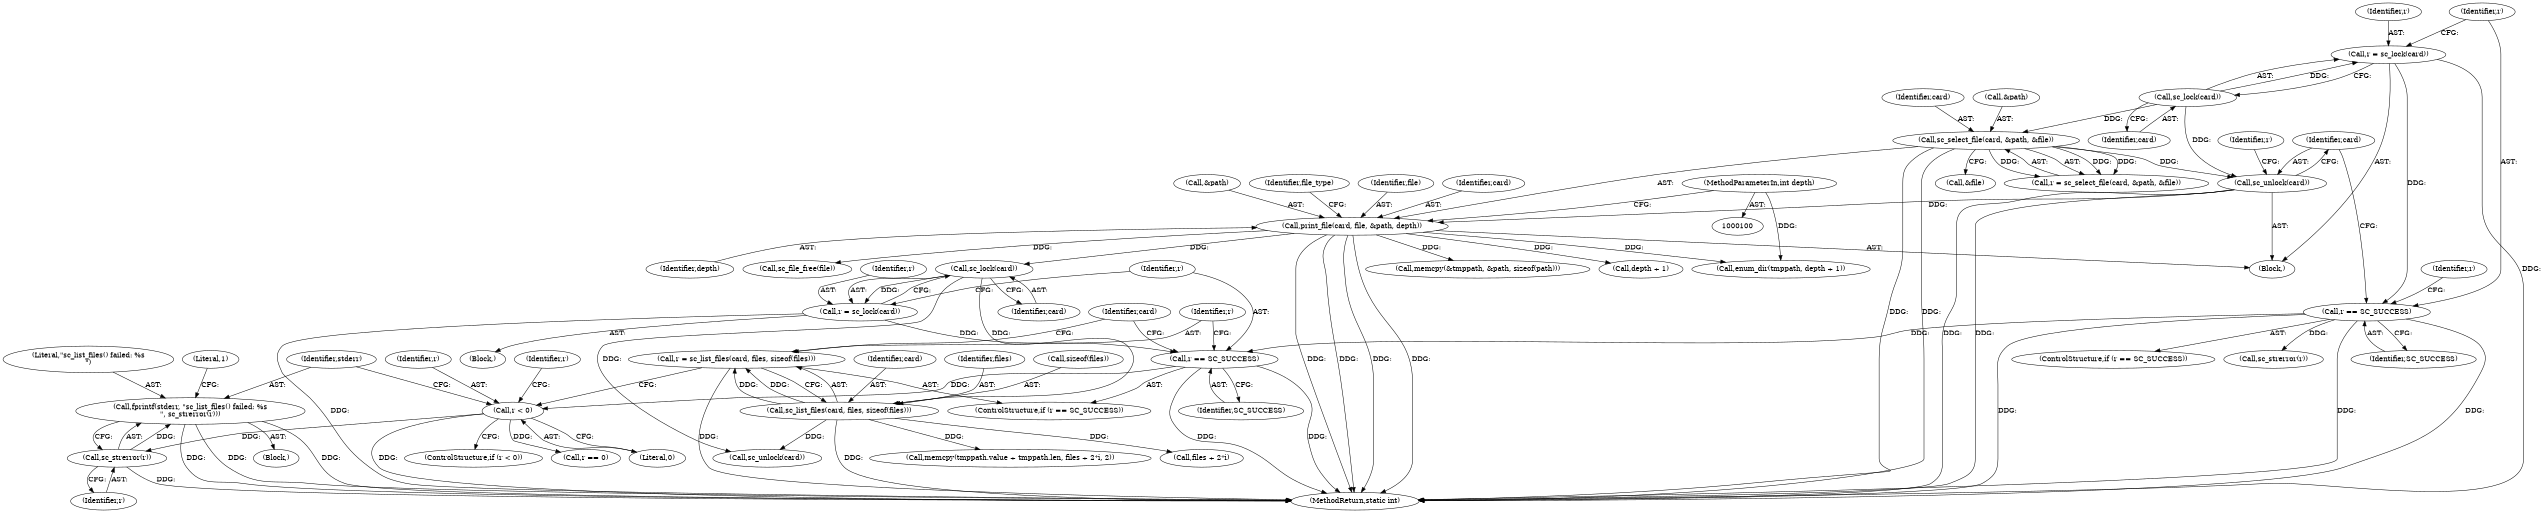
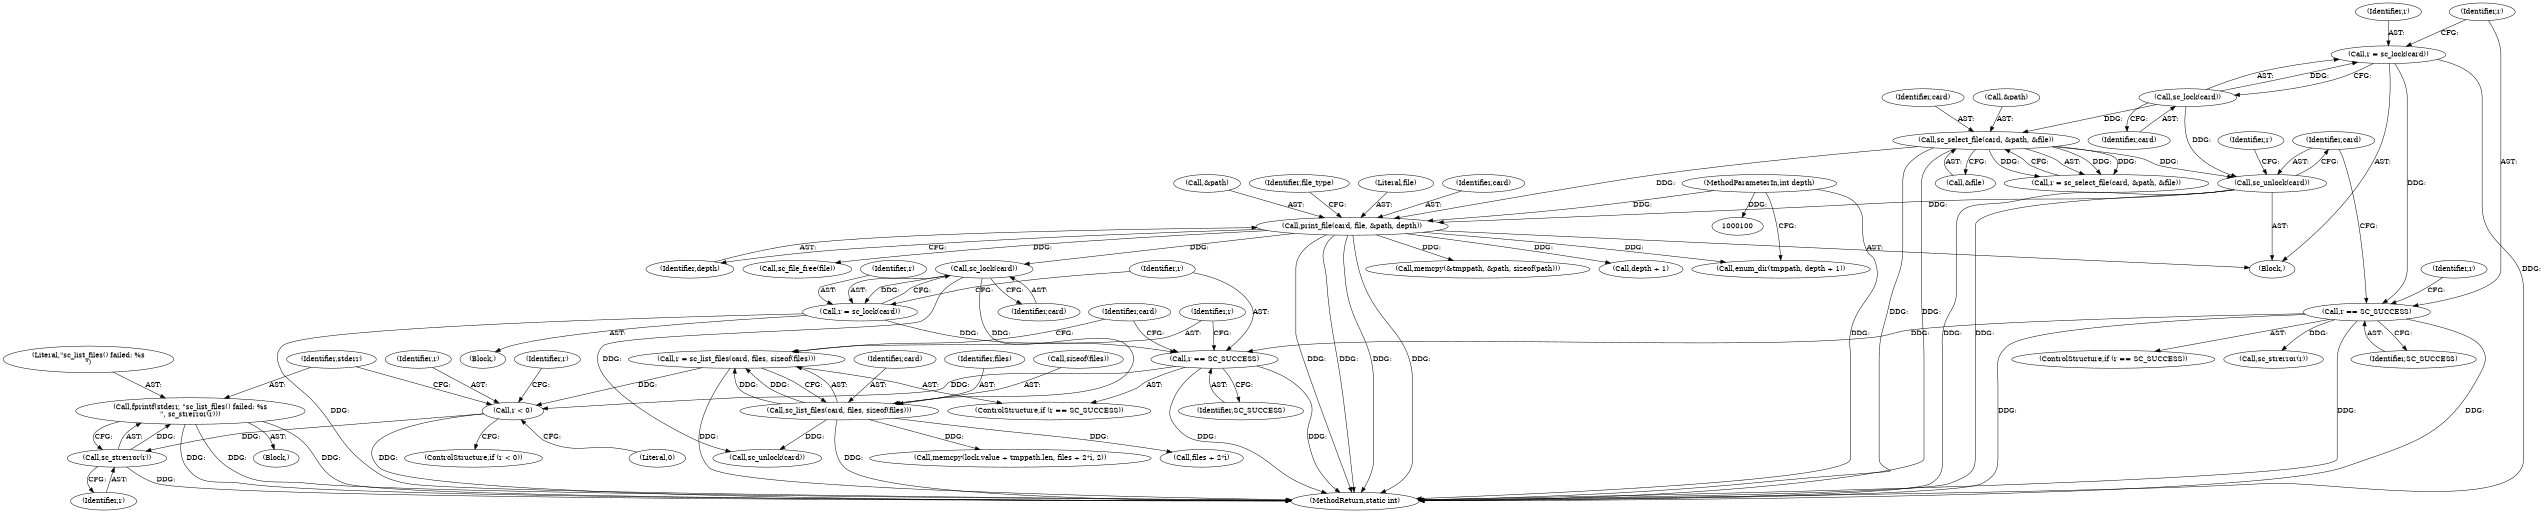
(2041, 162) -> (2041, 162)
none -> (1944, 164)
(1396, 183) -> (1396, 183)
(1667, 183) -> (1667, 183)
(1644, 205) -> (1644, 205)
(1759, 205) -> (1759, 205)
(1789, 226) -> (1789, 226)
none -> (993, 240)
(211, 359) -> none
(649, 385) -> (649, 385)
(553, 437) -> (553, 437)
(579, 442) -> none
(586, 458) -> none
(1010, 458) -> (1010, 458)
none -> (1792, 475)
